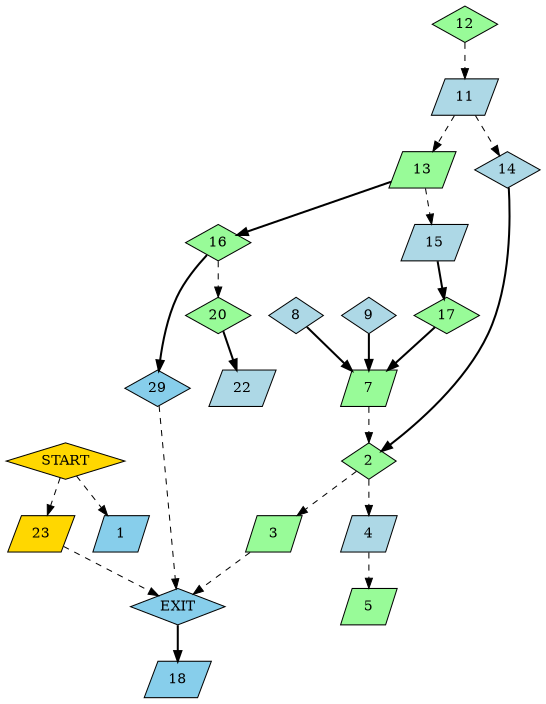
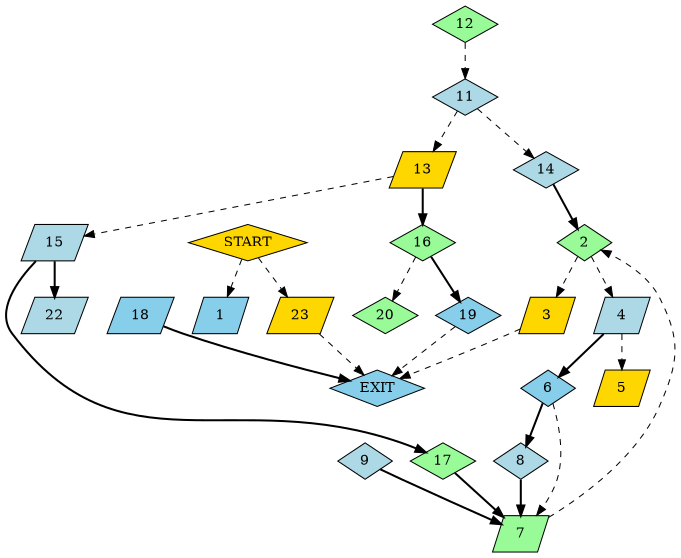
(465, 97) -> (465, 97)
(422, 170) -> (423, 170)
(228, 346) -> (55, 274)
(158, 388) -> (468, 315)
none -> (548, 388)
(274, 534) -> (547, 315)
(369, 607) -> (622, 388)
(178, 638) -> (251, 355)
